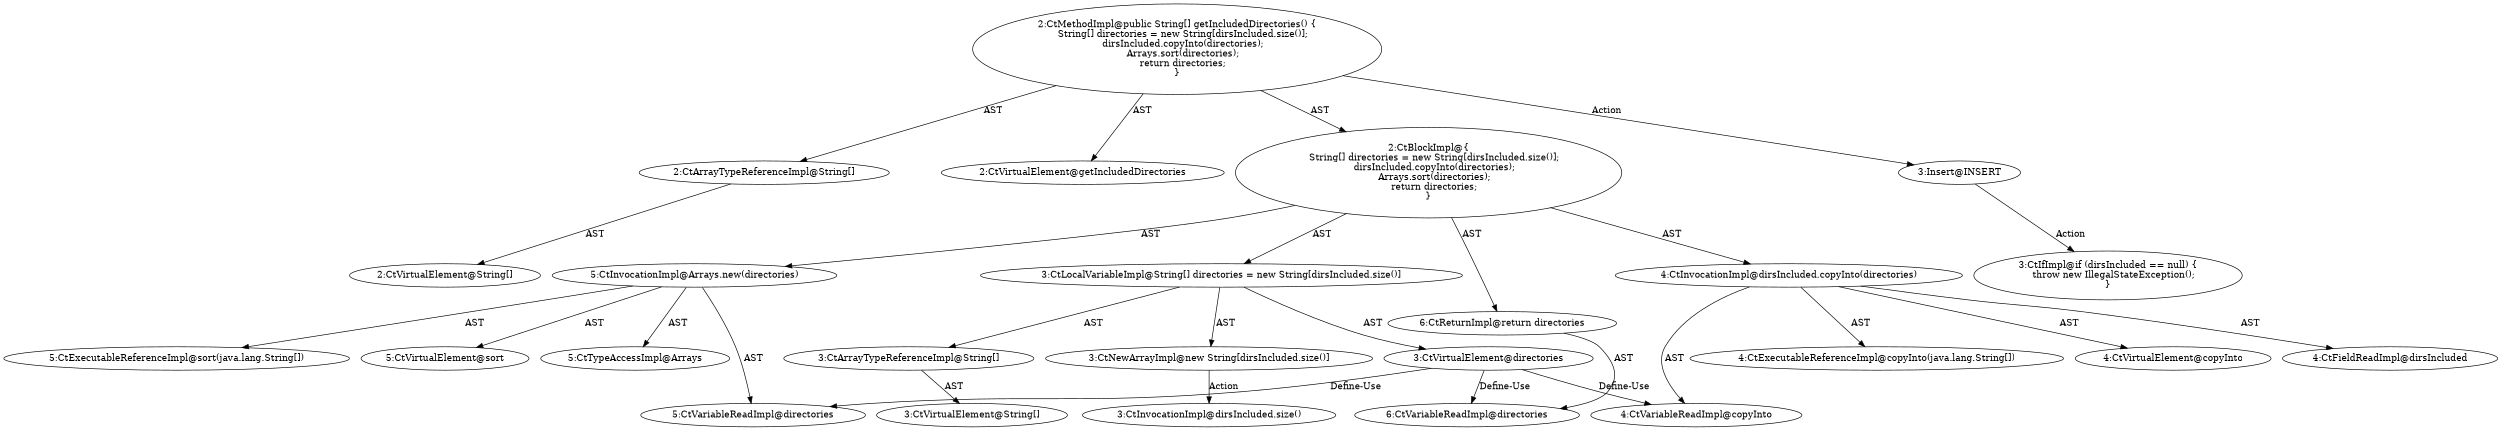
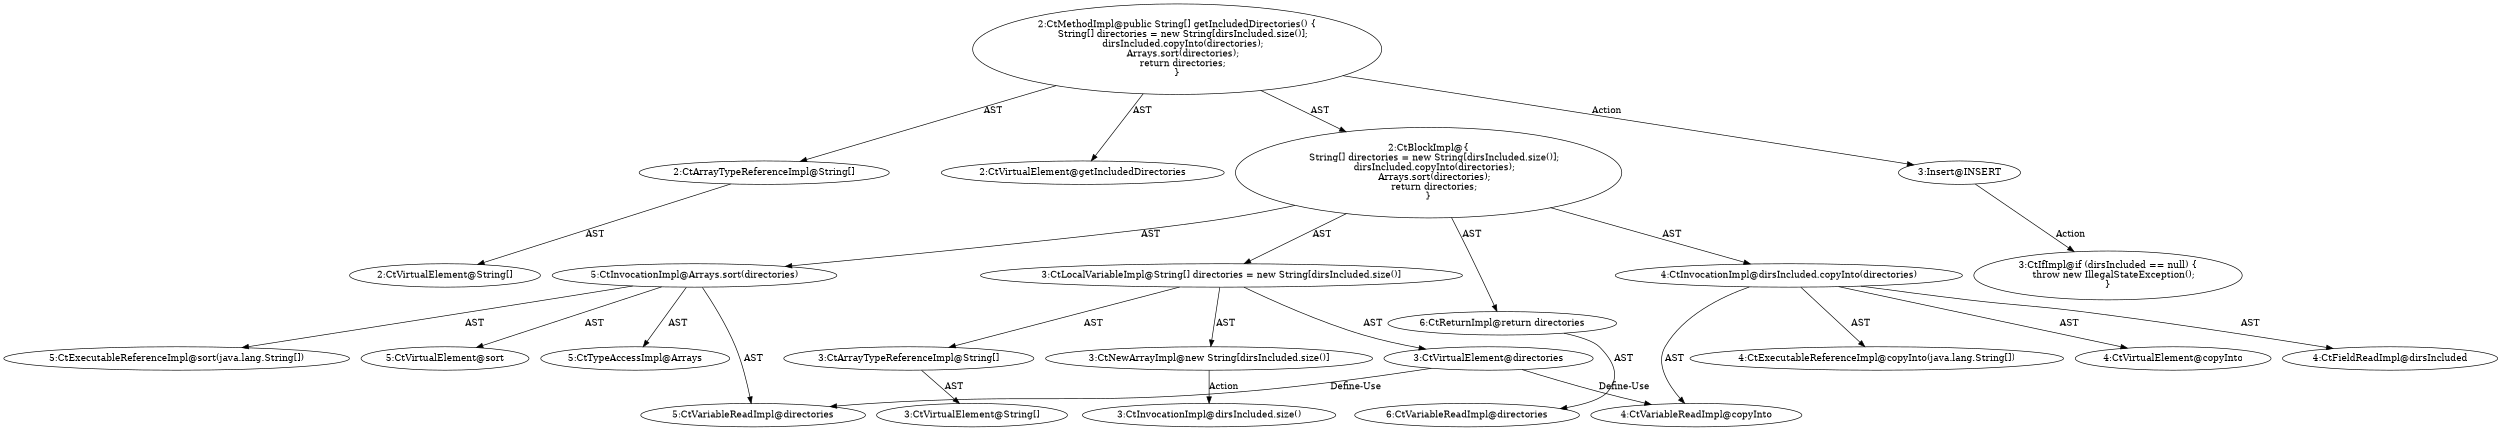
(695, 275) -> (695, 275)
(1479, 384) -> none
